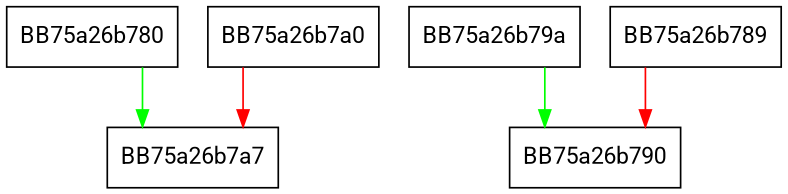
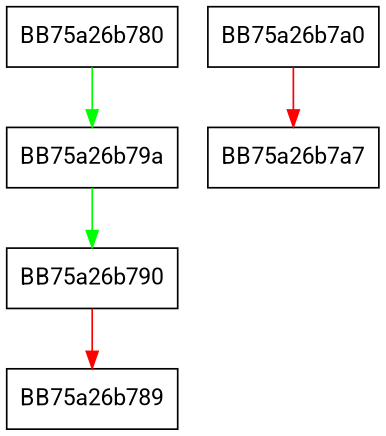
(142, 89) -> (92, 89)
(645, 89) -> (92, 330)
